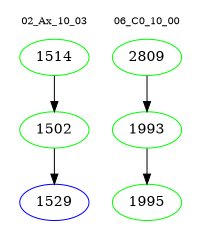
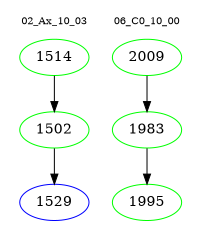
(147, 57) -> (147, 57)
(147, 130) -> (147, 130)
